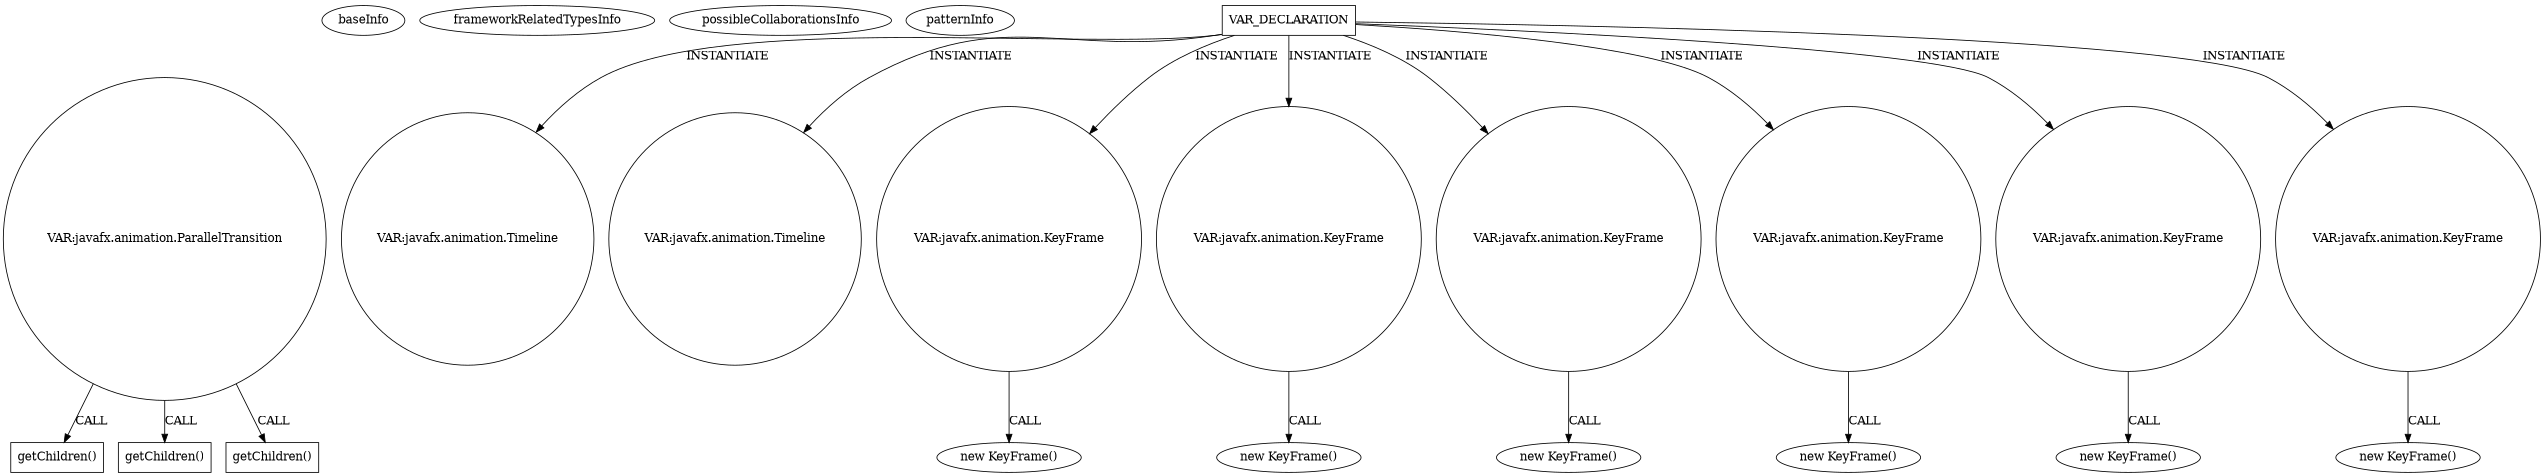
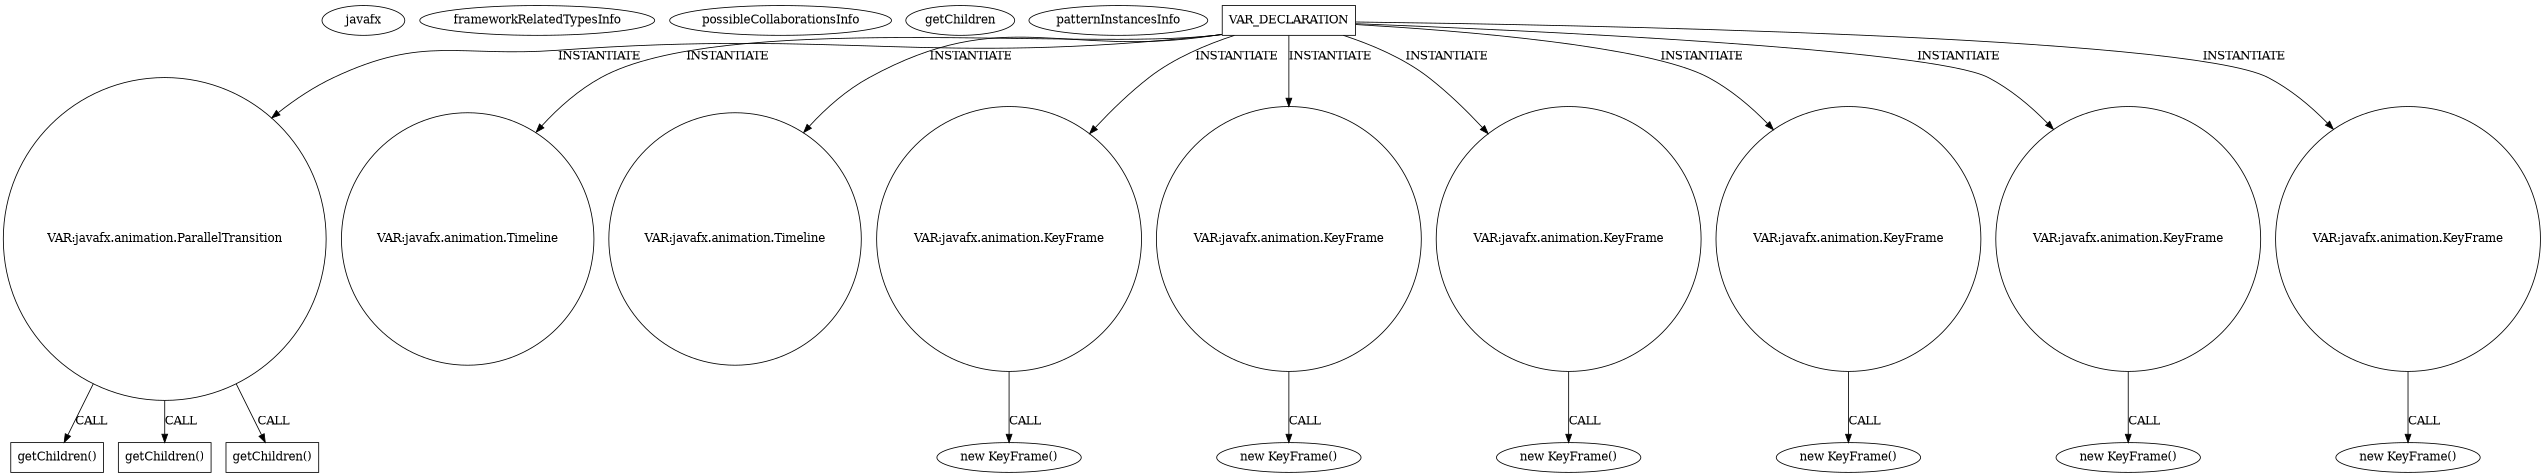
(363, 20) -> (363, 20)
(960, 20) -> (960, 20)
none -> (1118, 20)
none -> (695, 44)
